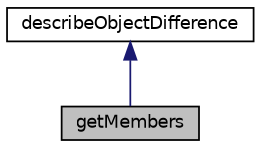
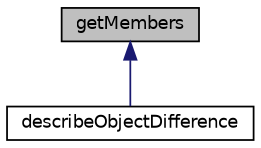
(130, 83) -> (130, 83)
